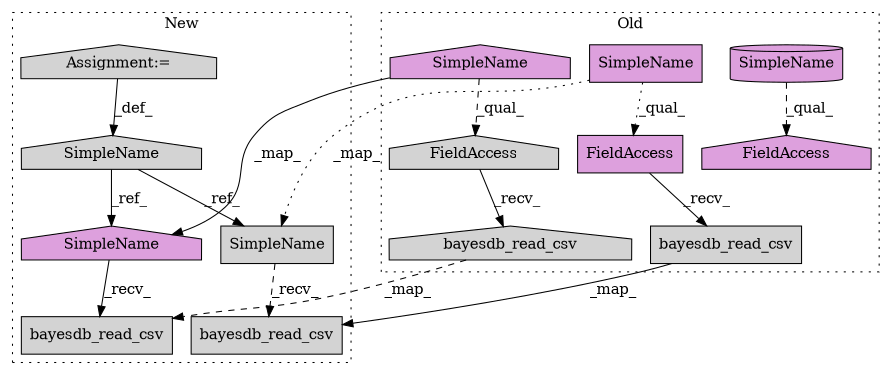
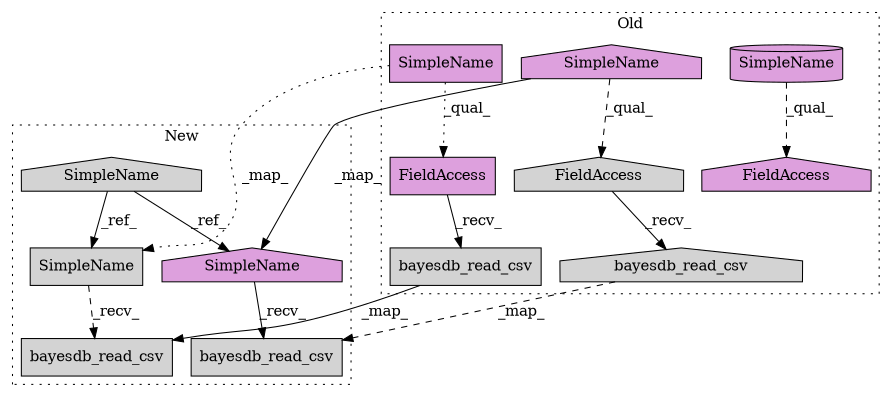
(119, 64) -> none
